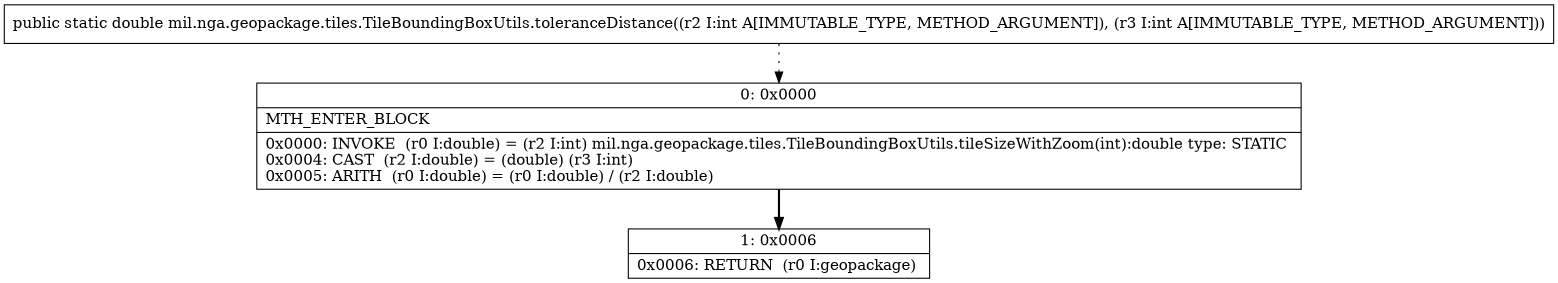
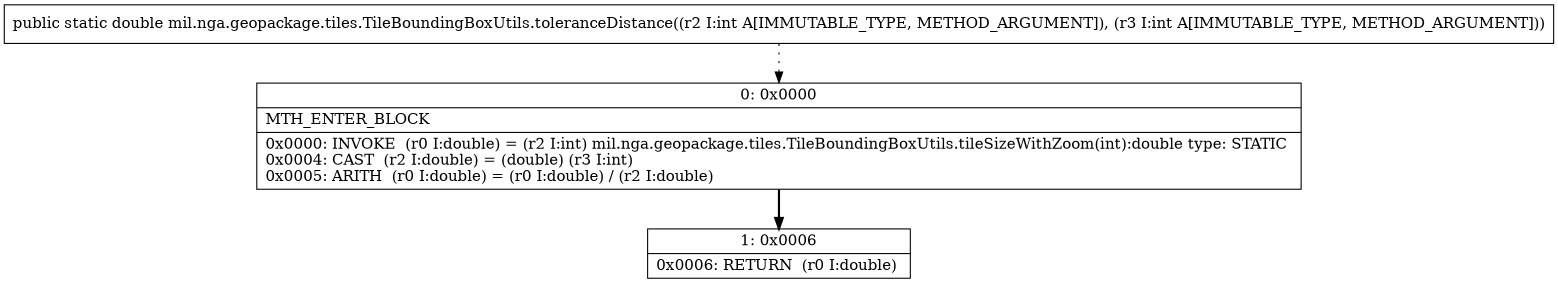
(779, 265) -> (779, 265)
